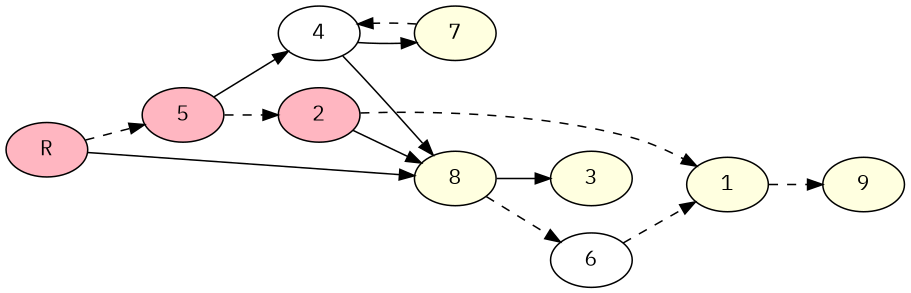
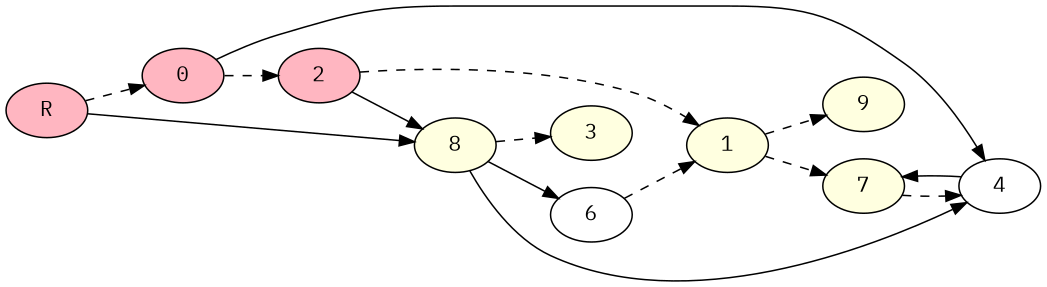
(383, 99) -> (696, 280)
(183, 115) -> (183, 76)
none -> (788, 163)
(516, 178) -> (516, 140)
(517, 215) -> (517, 176)
